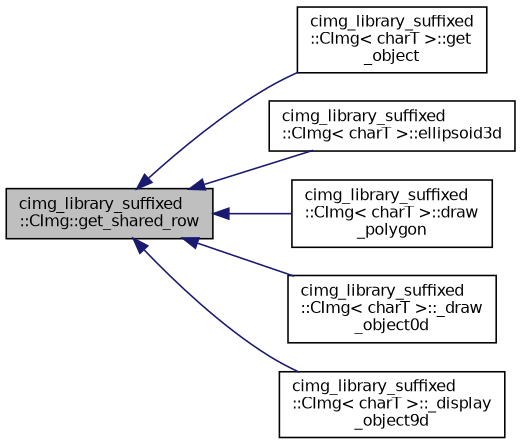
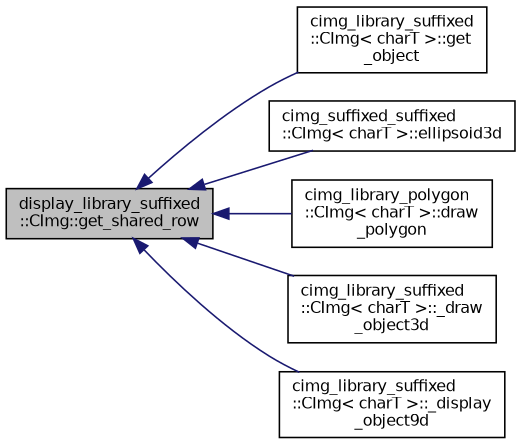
(392, 126) -> (392, 126)
(110, 214) -> (110, 214)
(392, 214) -> (392, 214)
(392, 309) -> (392, 309)
